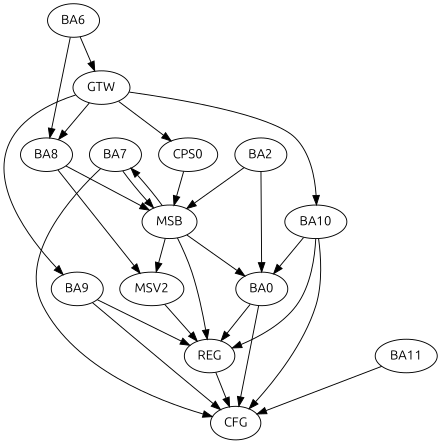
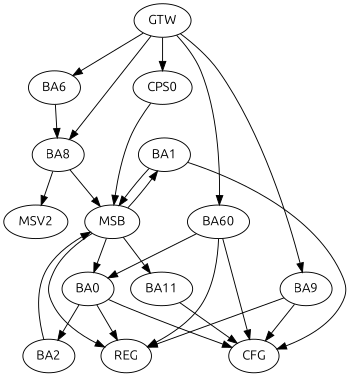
(86, 50) -> (112, 52)
(115, 155) -> (164, 155)
(261, 217) -> (71, 318)
(316, 222) -> (218, 222)
(162, 251) -> (134, 251)
(178, 319) -> none
(221, 385) -> none
